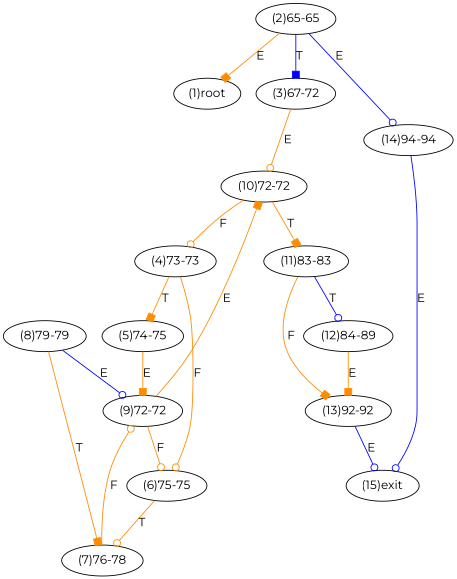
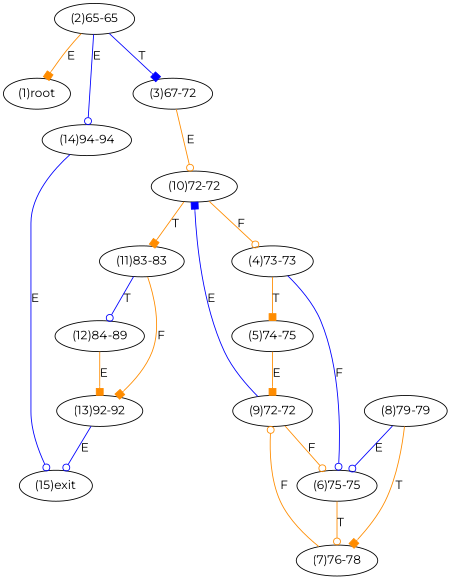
(215, 308) -> (210, 310)
(91, 371) -> (374, 446)
(193, 371) -> (333, 363)
